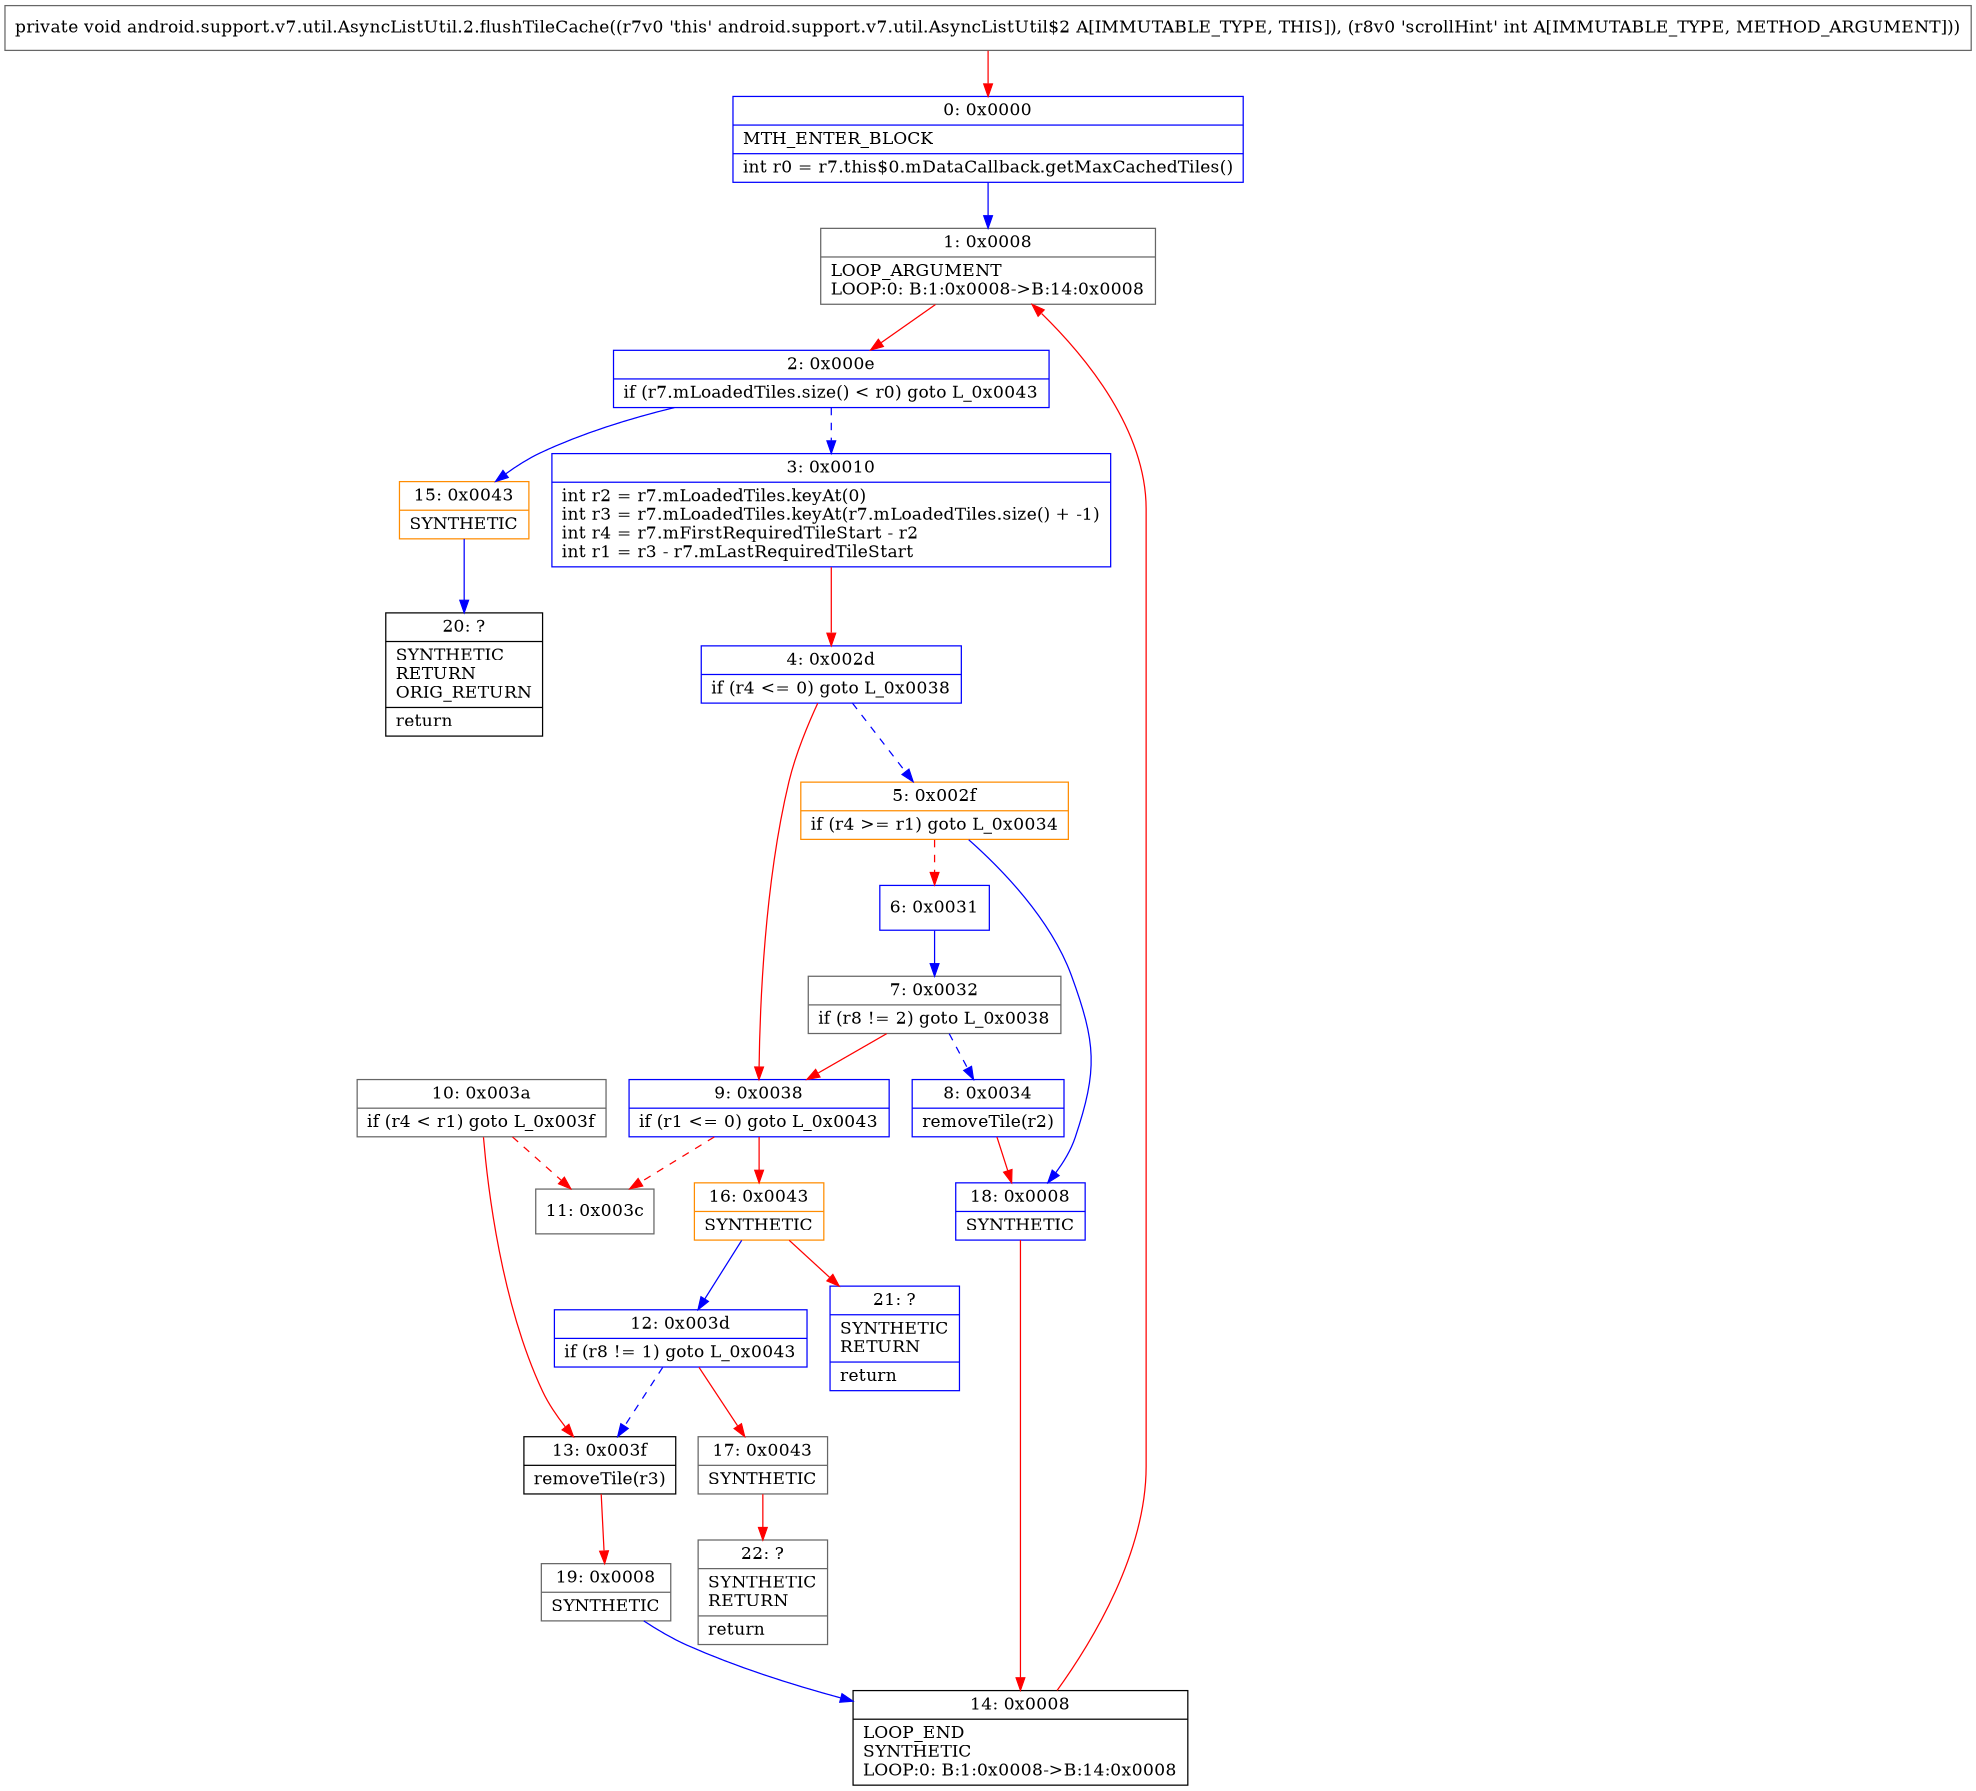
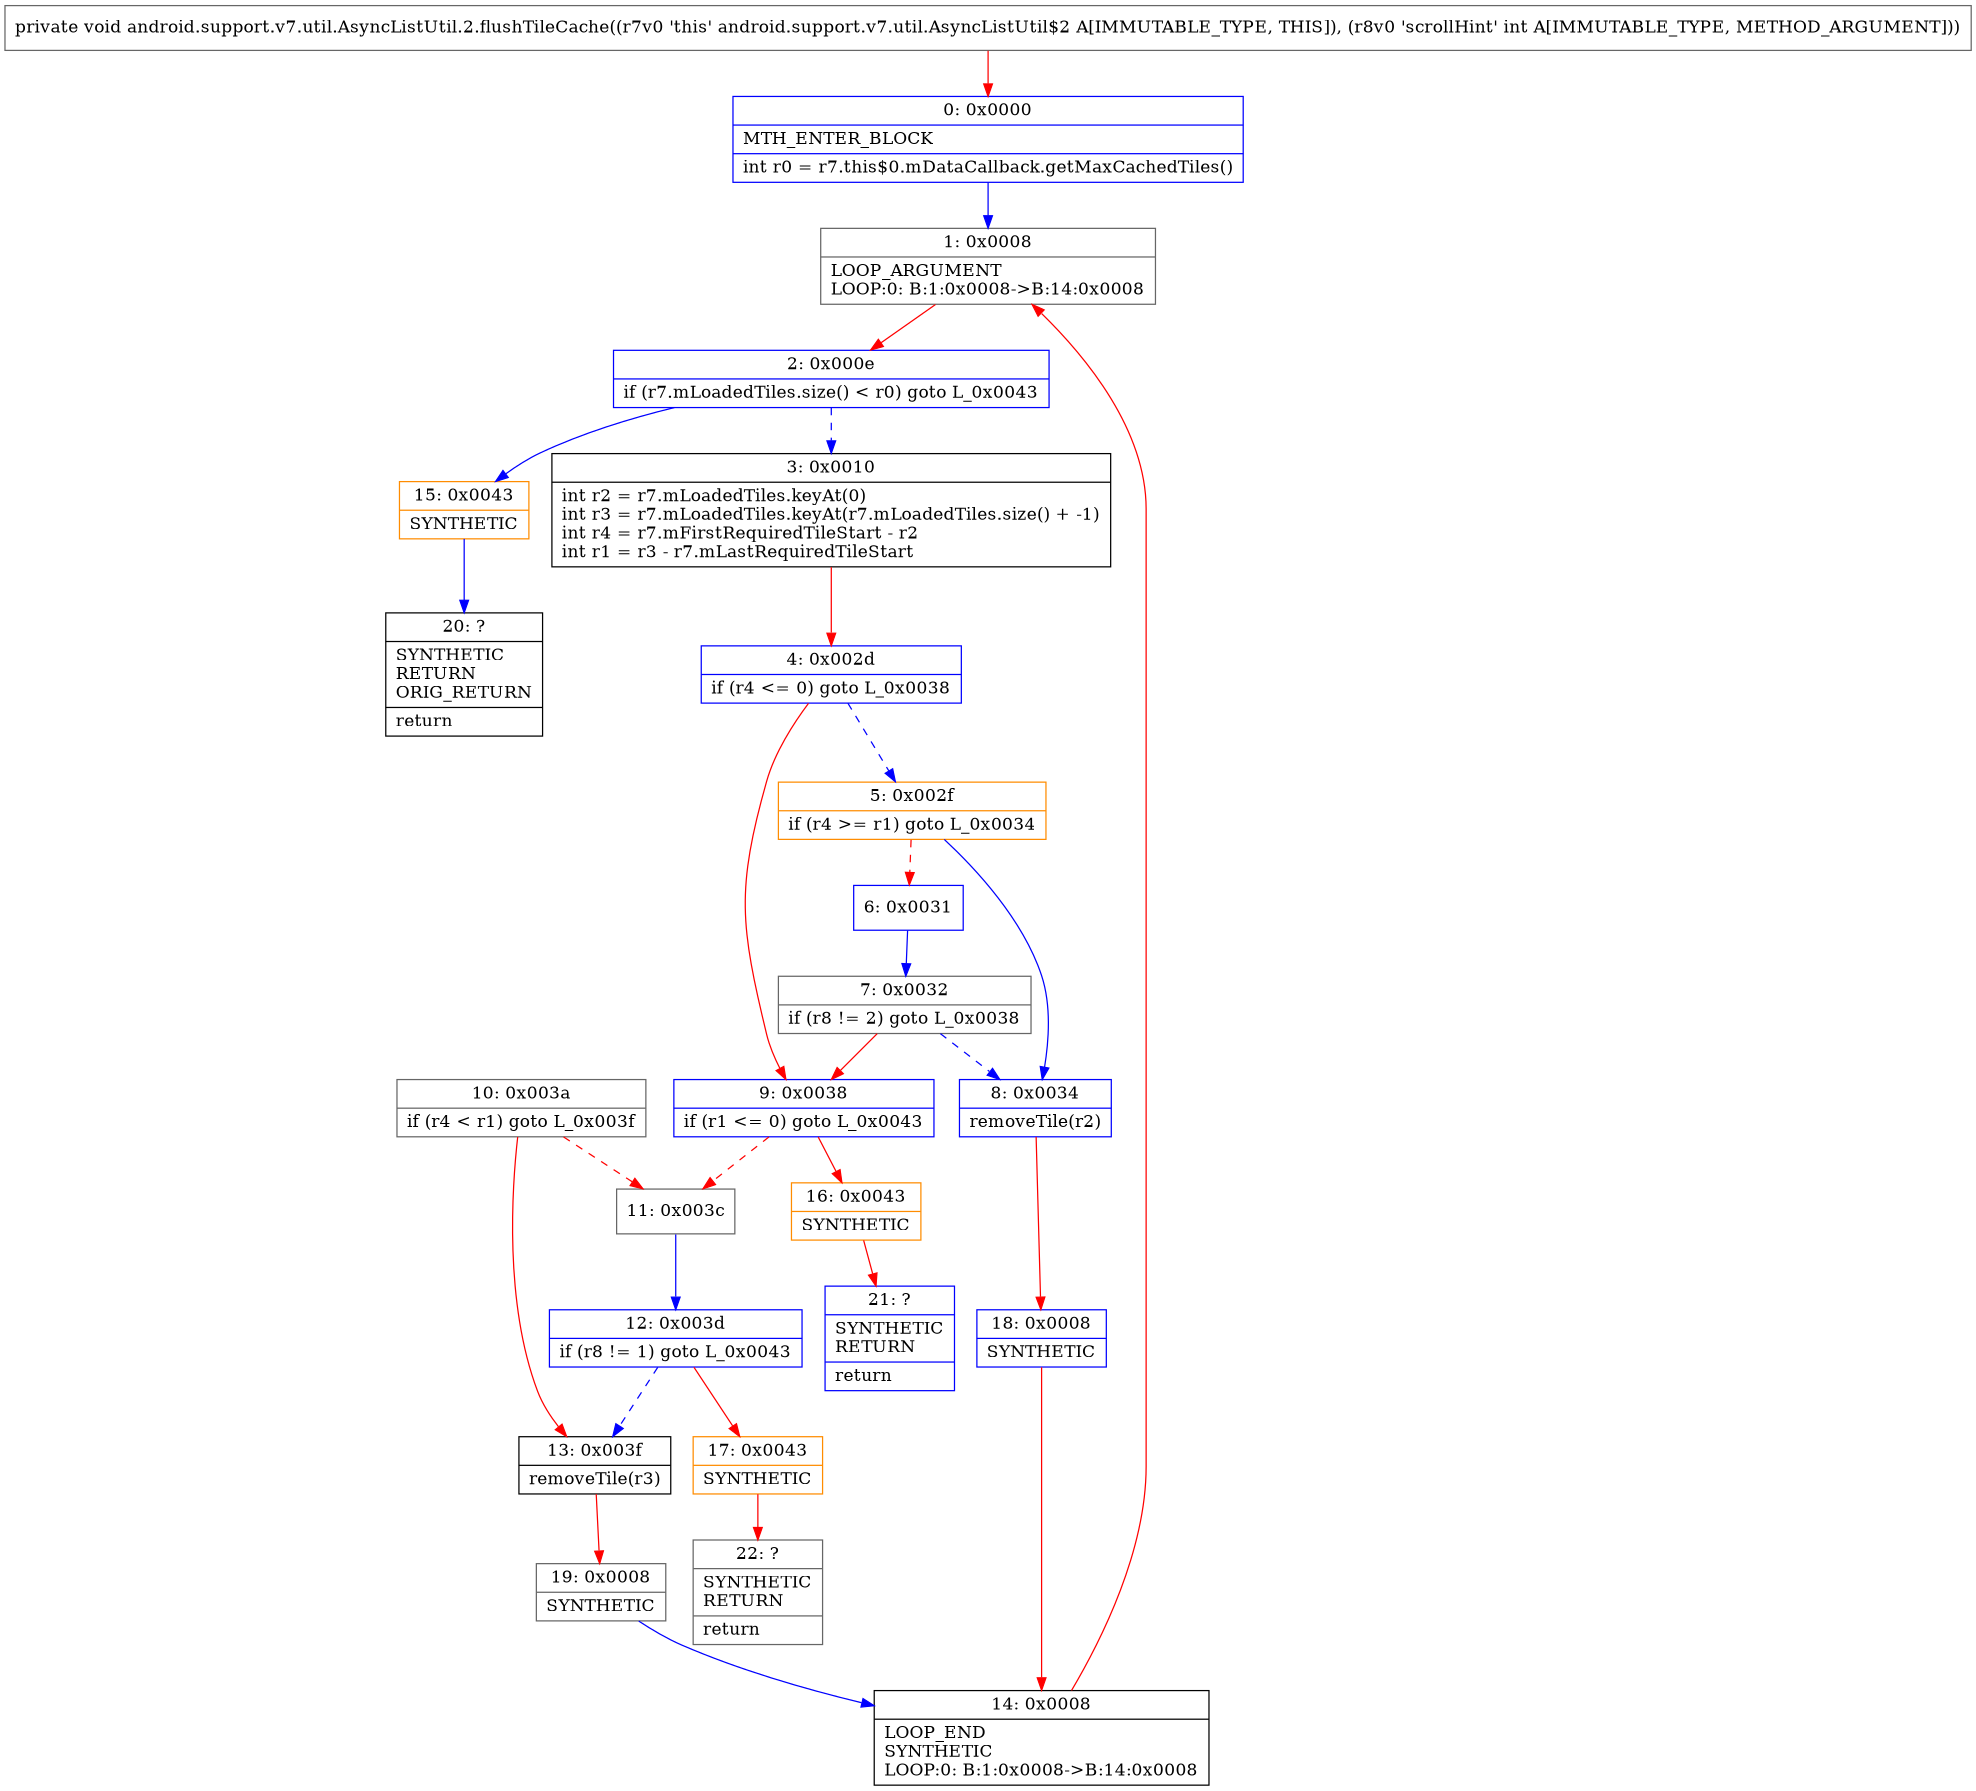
(831, 510) -> (831, 510)
(1077, 992) -> (1026, 941)
(723, 1270) -> (676, 1266)
(763, 1465) -> (758, 1465)
